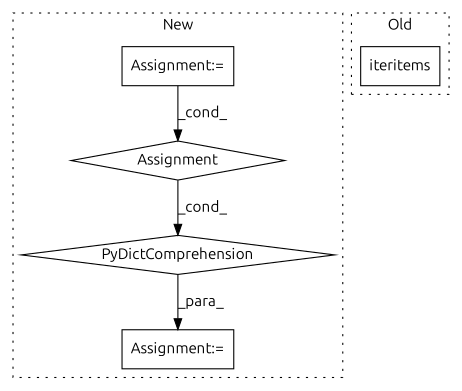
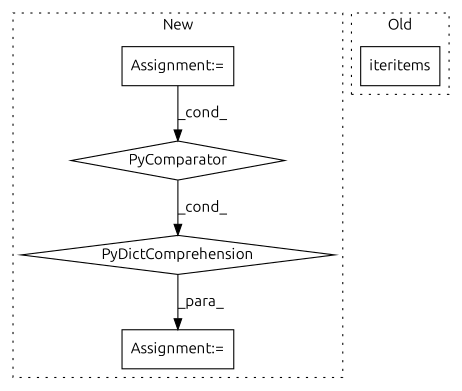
(178, 161) -> (178, 161)
